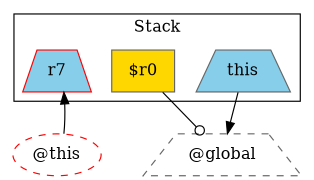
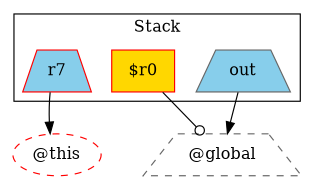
(143, 71) -> (143, 71)
(243, 71) -> (243, 71)
(65, 119) -> (49, 109)
